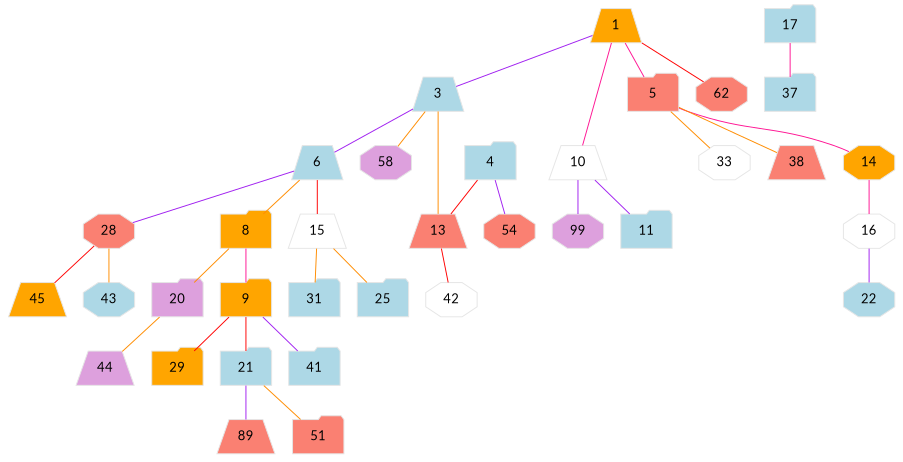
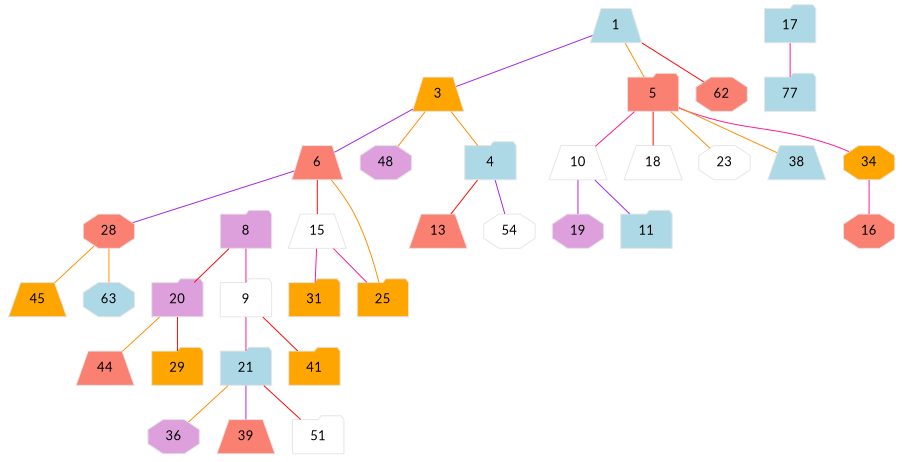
(616, 26) -> (616, 26)
(635, 60) -> (635, 60)
(438, 94) -> (438, 94)
(597, 94) -> (615, 129)
(790, 94) -> (790, 94)
(317, 163) -> (317, 163)
(386, 163) -> (386, 163)
(438, 163) -> (464, 129)
none -> (653, 163)
(724, 163) -> (724, 163)
(797, 163) -> (797, 163)
(869, 163) -> (869, 163)
(282, 197) -> (361, 228)
(246, 231) -> (246, 231)
(509, 231) -> (509, 231)
(578, 231) -> (578, 231)
(869, 231) -> (869, 231)
(74, 264) -> (74, 264)
(212, 266) -> (212, 266)
(316, 266) -> (316, 266)
(350, 266) -> (350, 266)
(109, 300) -> (109, 300)
(246, 300) -> (246, 300)
(314, 300) -> (314, 300)
(383, 300) -> (383, 300)
(451, 300) -> none
(869, 300) -> none
(212, 334) -> (177, 334)
(246, 334) -> (246, 334)
(280, 334) -> (280, 334)
(105, 368) -> (105, 368)
(314, 368) -> (314, 368)
(282, 403) -> (282, 403)
none -> (174, 437)
(246, 437) -> (246, 437)
(318, 437) -> (318, 437)
